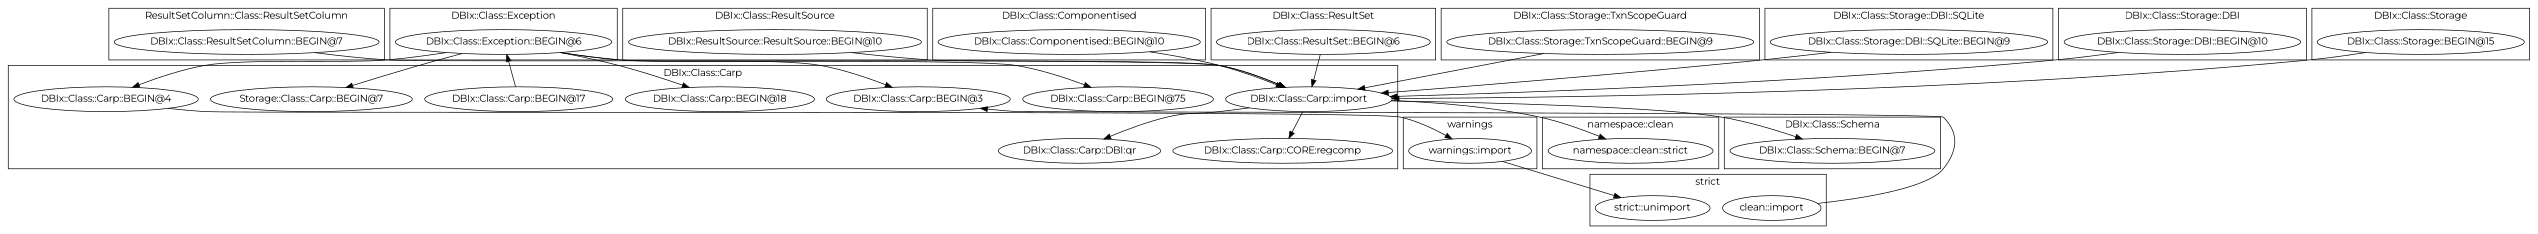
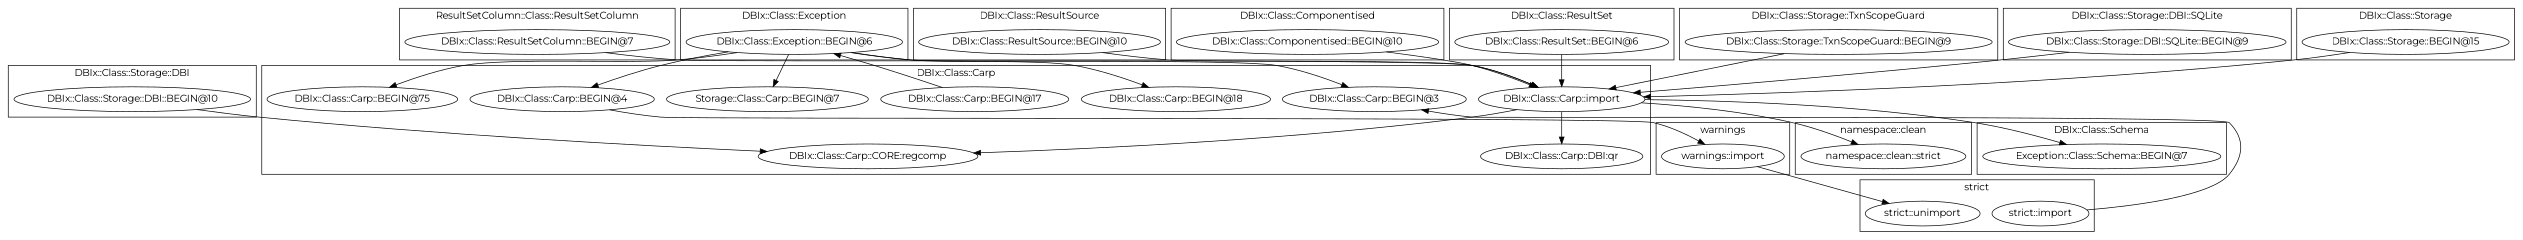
(775, 42) -> (1040, 42)
(1758, 81) -> (478, 135)
(1832, 151) -> (2102, 156)
(1772, 208) -> (2040, 214)
